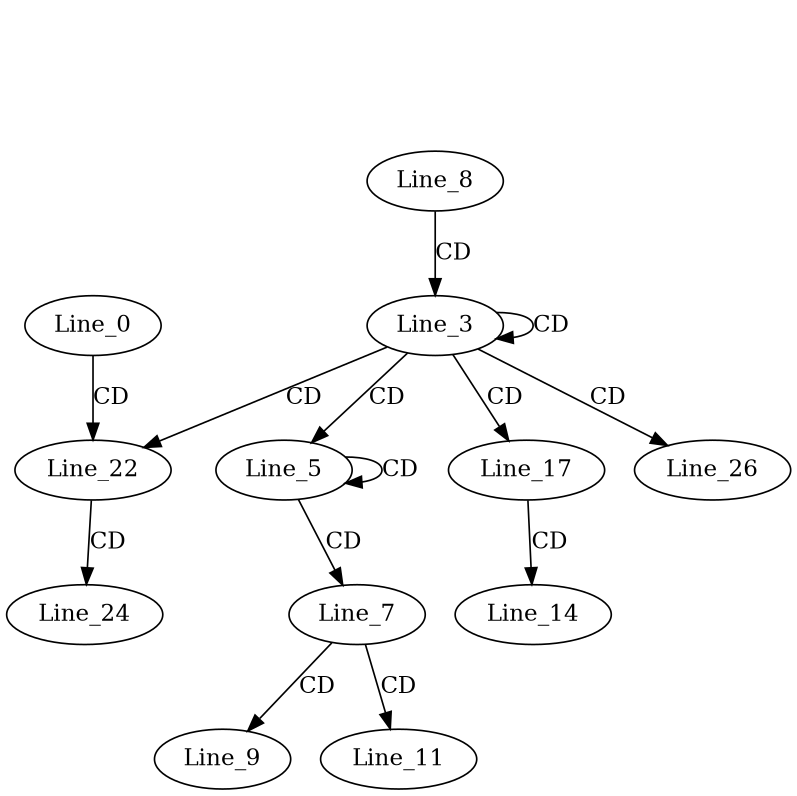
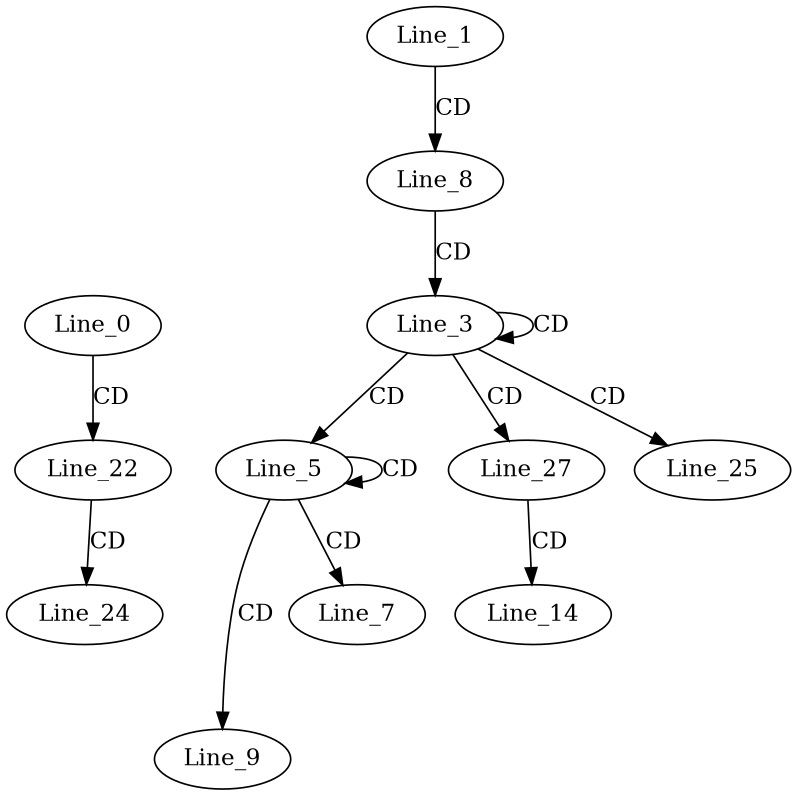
none -> (435, 37)
(273, 394) -> none
(527, 470) -> (527, 470)
(713, 470) -> (713, 470)
(296, 681) -> (234, 603)
(399, 759) -> none
